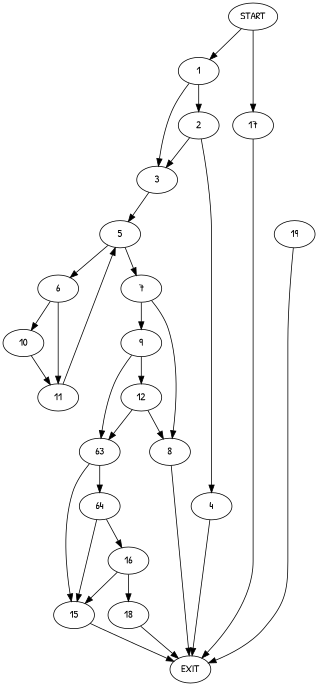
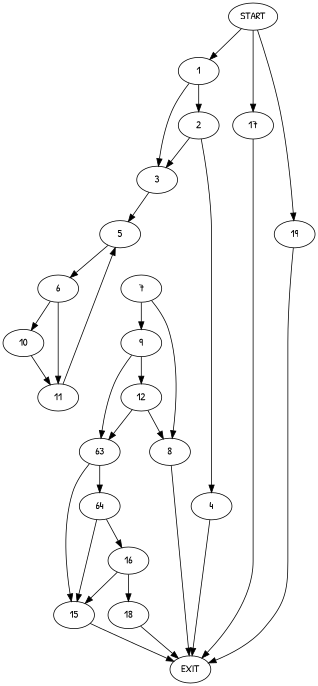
none -> (282, 120)
(129, 258) -> none
